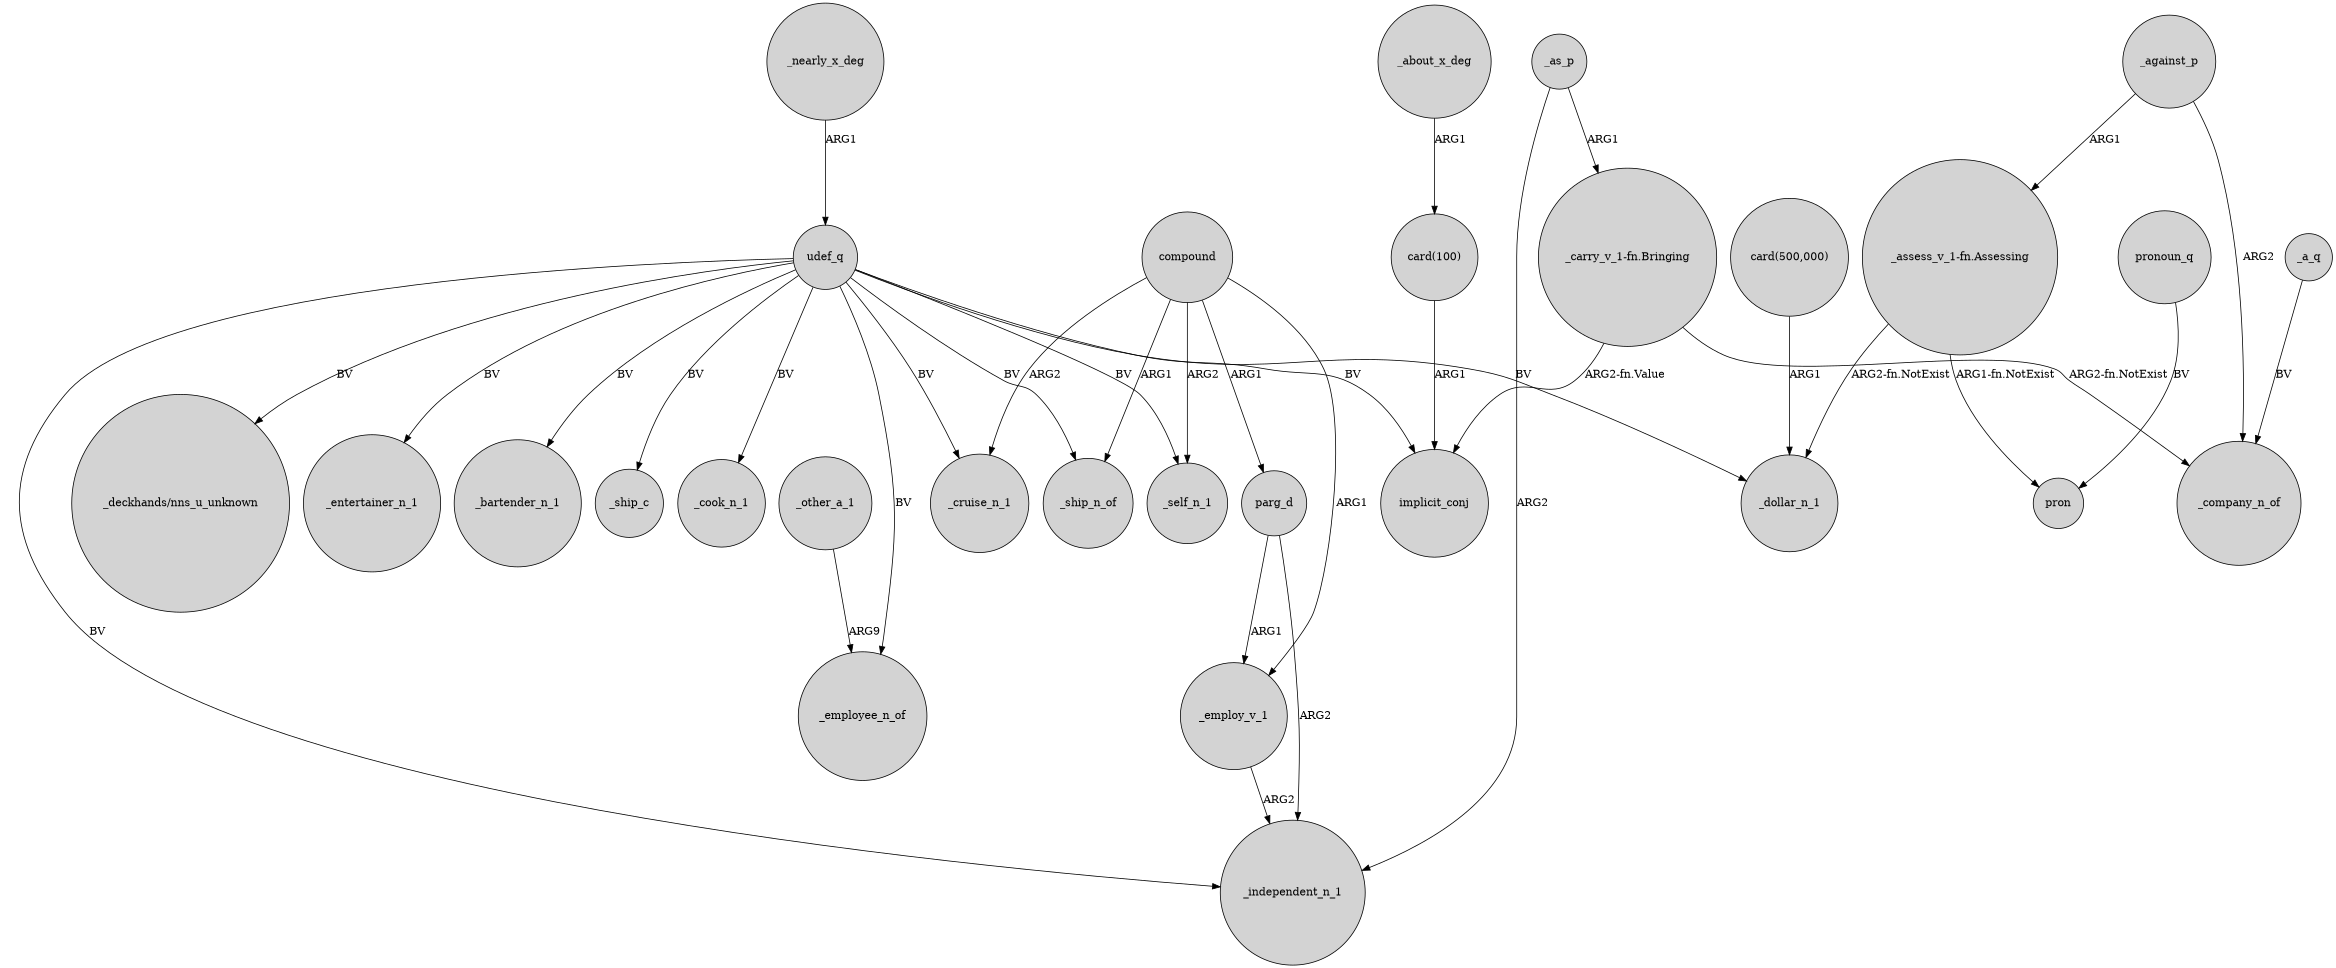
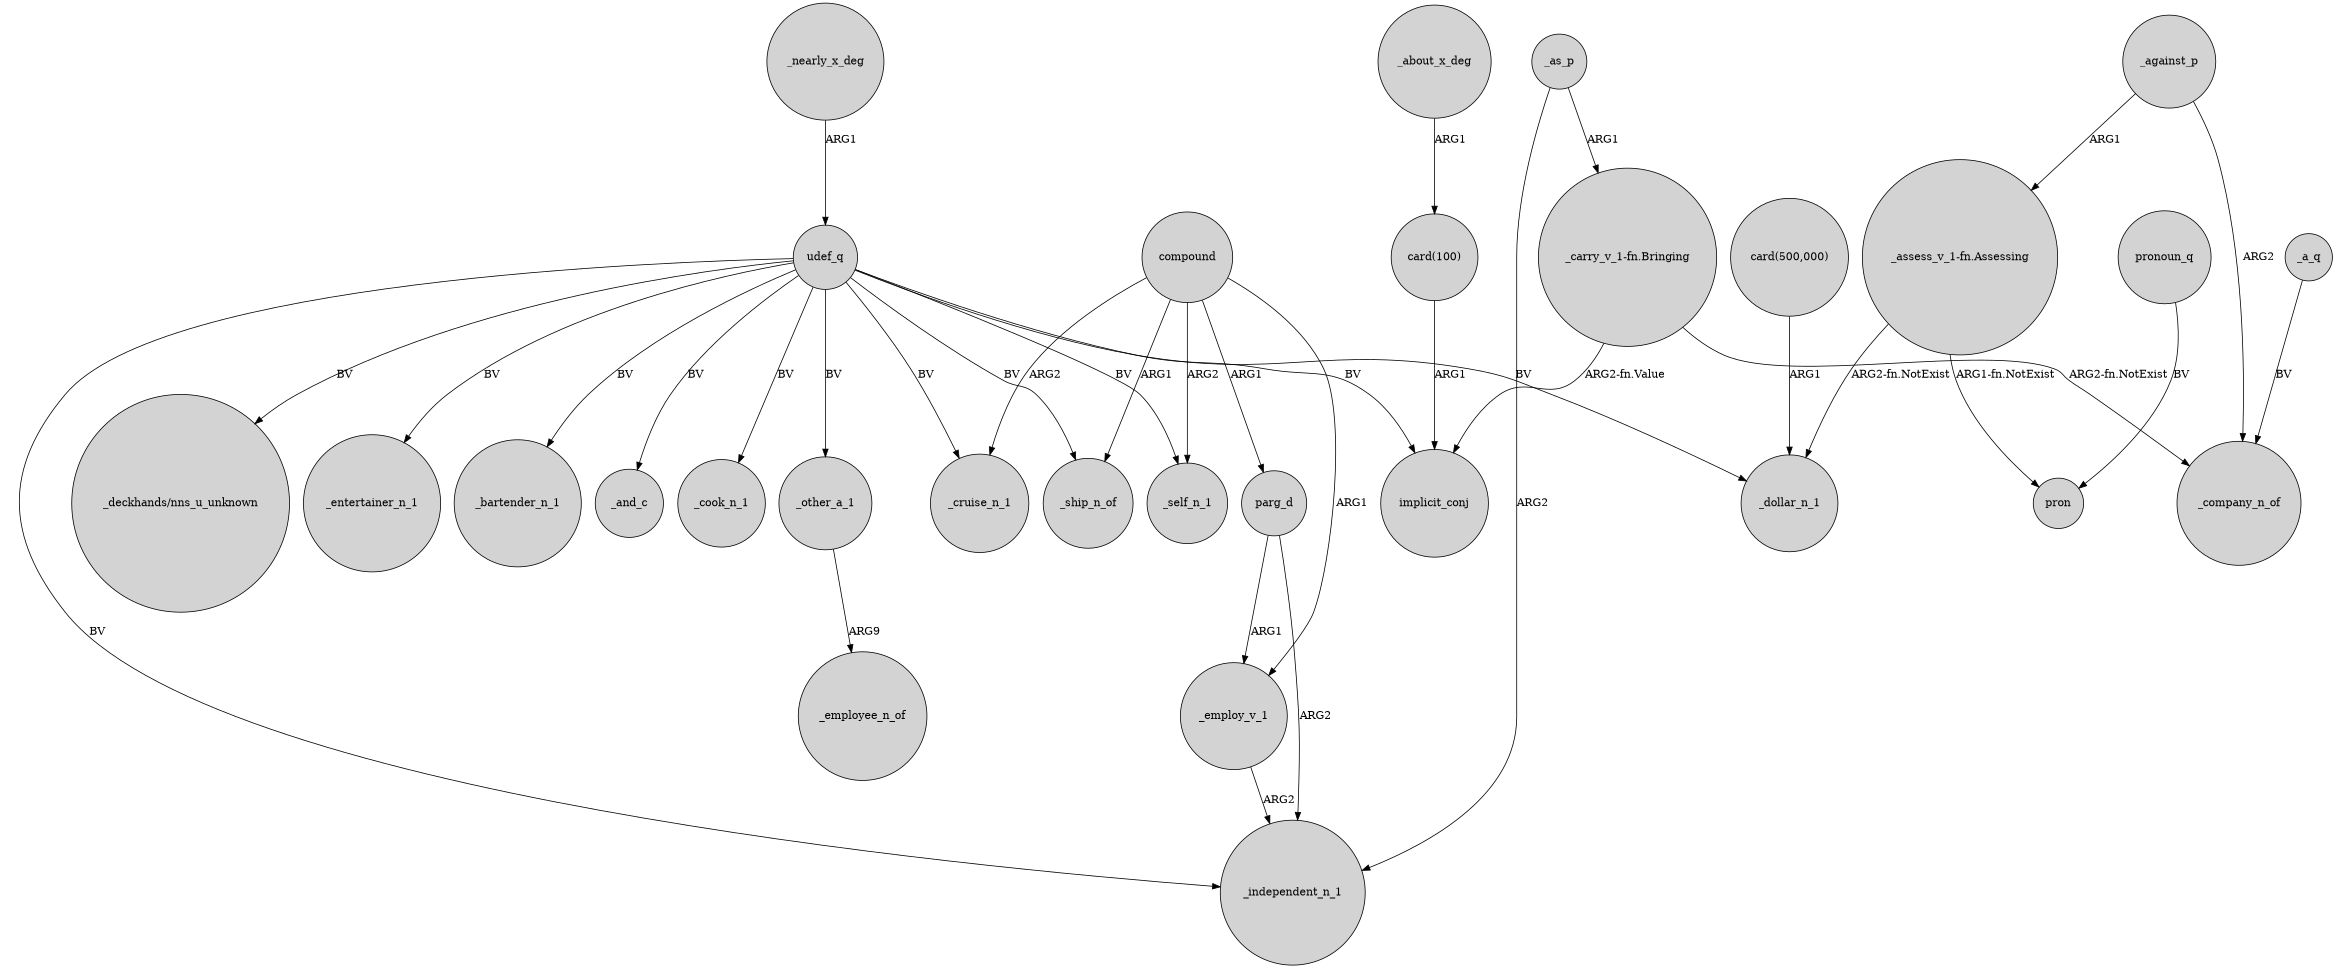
(891, 463) -> (825, 369)
(629, 503) -> (629, 503)
